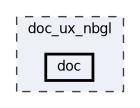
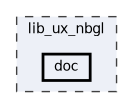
(70, 30) -> (67, 30)
